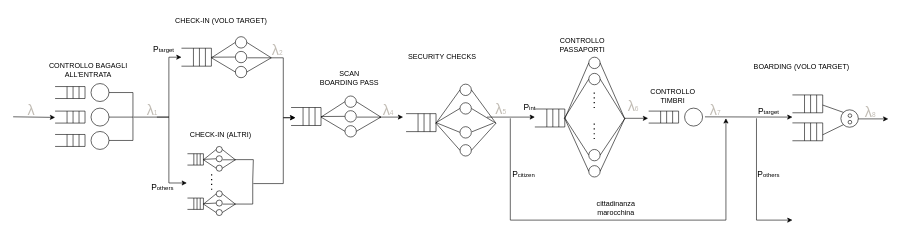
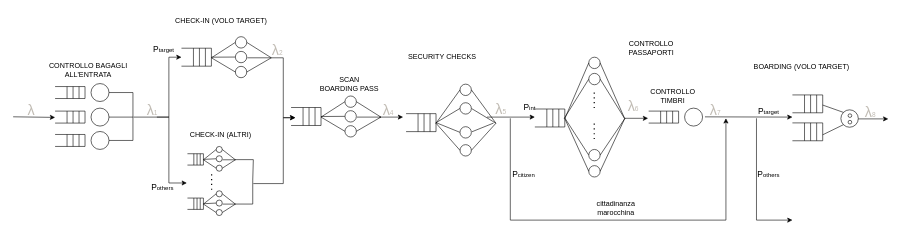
(582, 45) -> (651, 48)
(349, 78) -> (349, 84)
